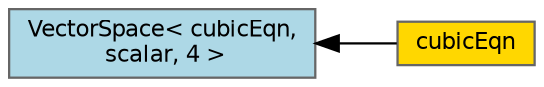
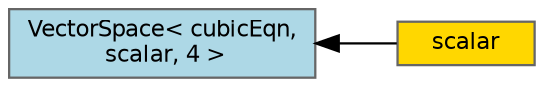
(466, 43) -> (466, 43)
